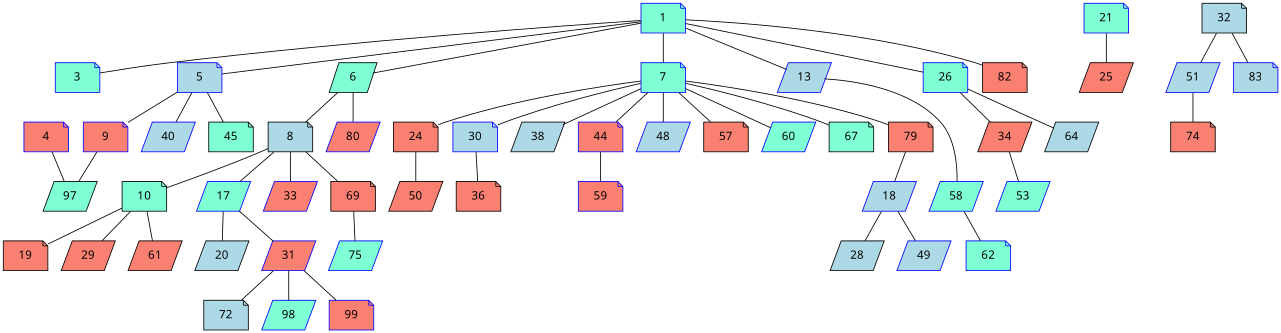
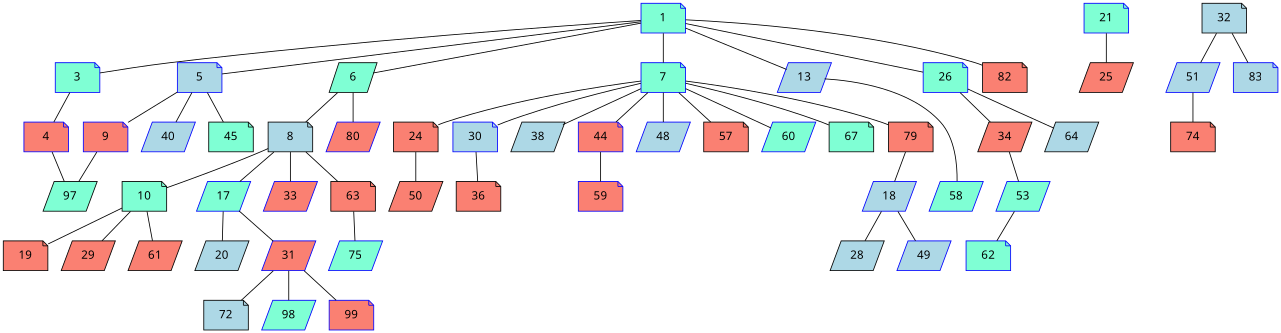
none -> (62, 107)
(353, 196) -> (353, 196)
(972, 226) -> (1006, 226)
